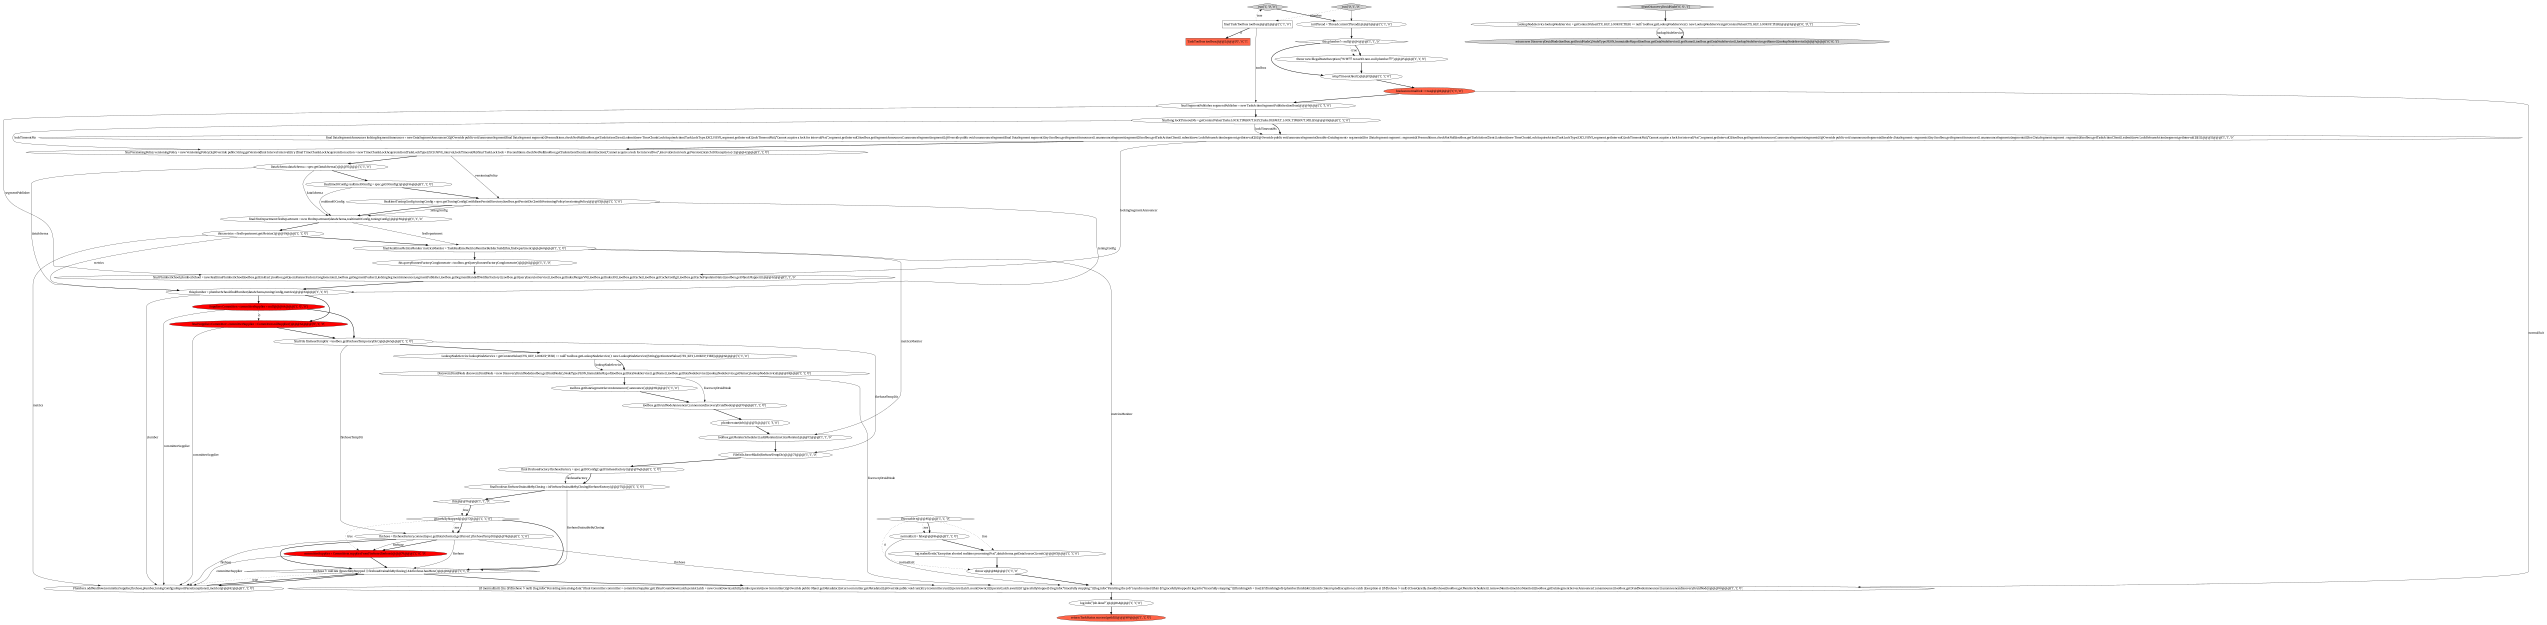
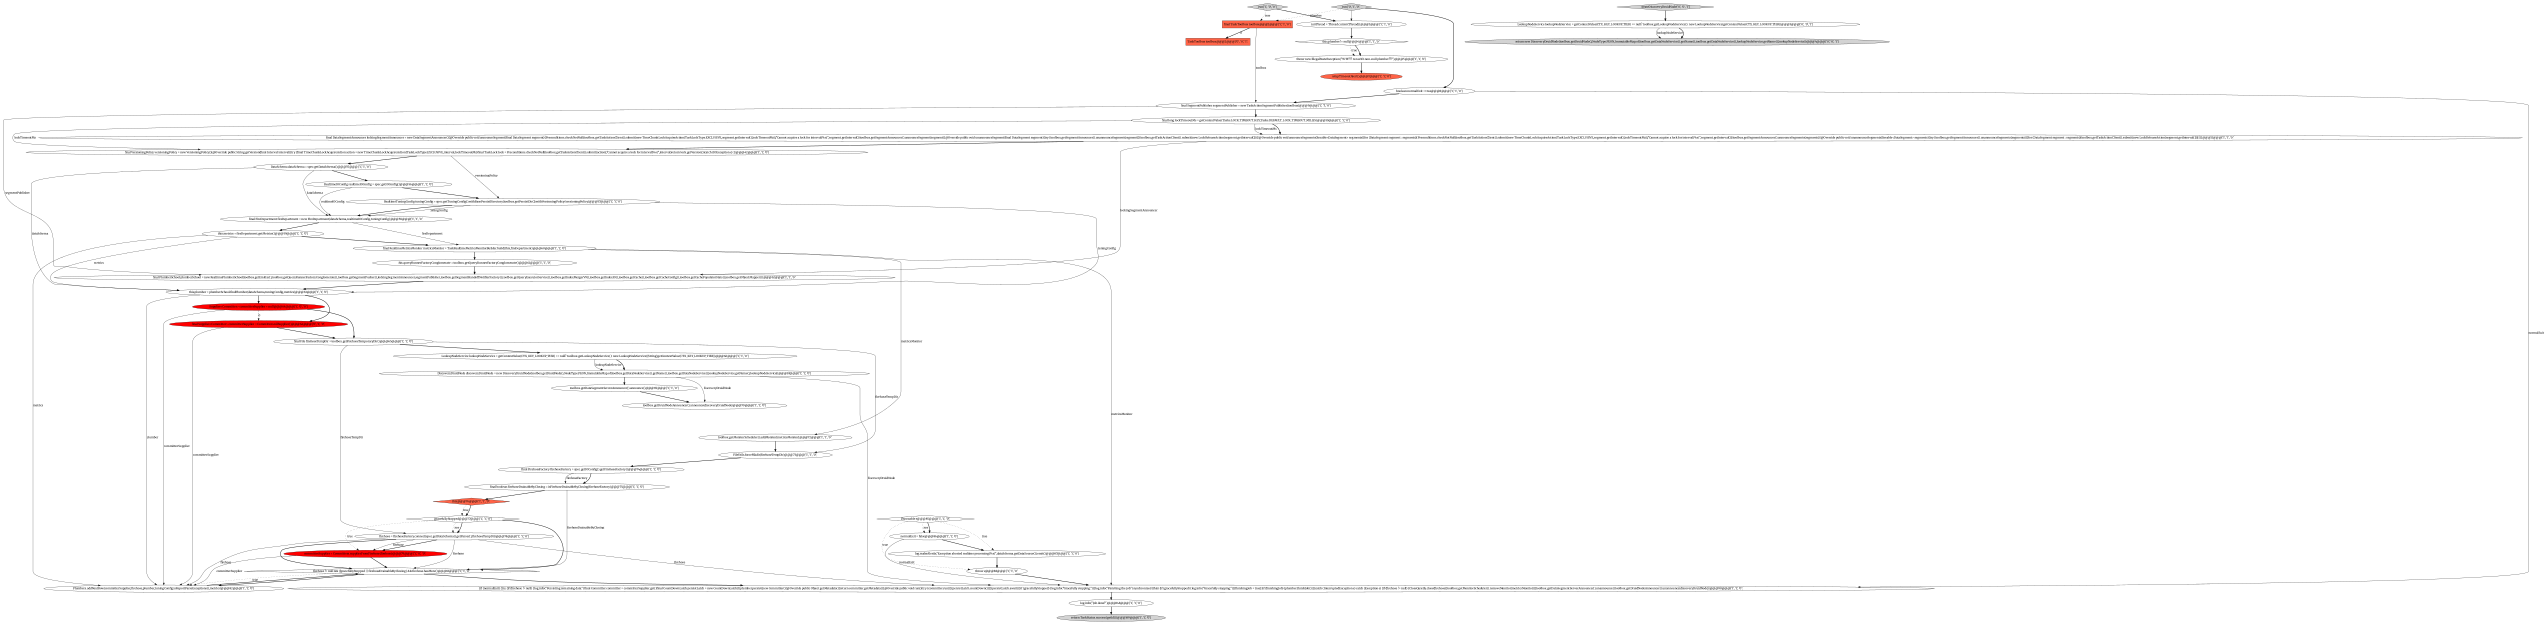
(1256, 15) -> (1264, 15)
(1257, 24) -> (1257, 24)
(1272, 60) -> none
(1361, 77) -> (1361, 77)
(1394, 84) -> (1443, 18)
(1429, 91) -> (1429, 91)
(750, 423) -> none
(471, 502) -> (471, 502)
(885, 545) -> (885, 545)
(1111, 618) -> (1111, 618)
